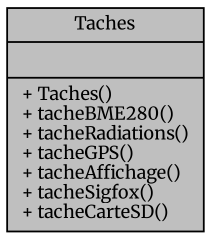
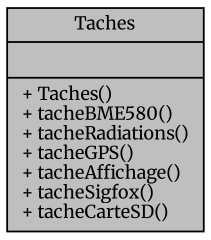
(98, 114) -> (97, 114)
